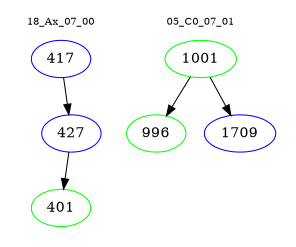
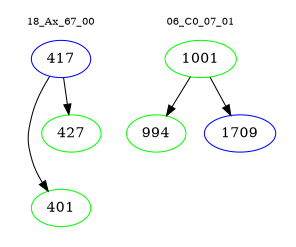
(61, 22) -> (61, 22)
(201, 22) -> (201, 22)
(71, 133) -> (71, 133)
(156, 133) -> (156, 133)
(67, 165) -> (29, 129)
